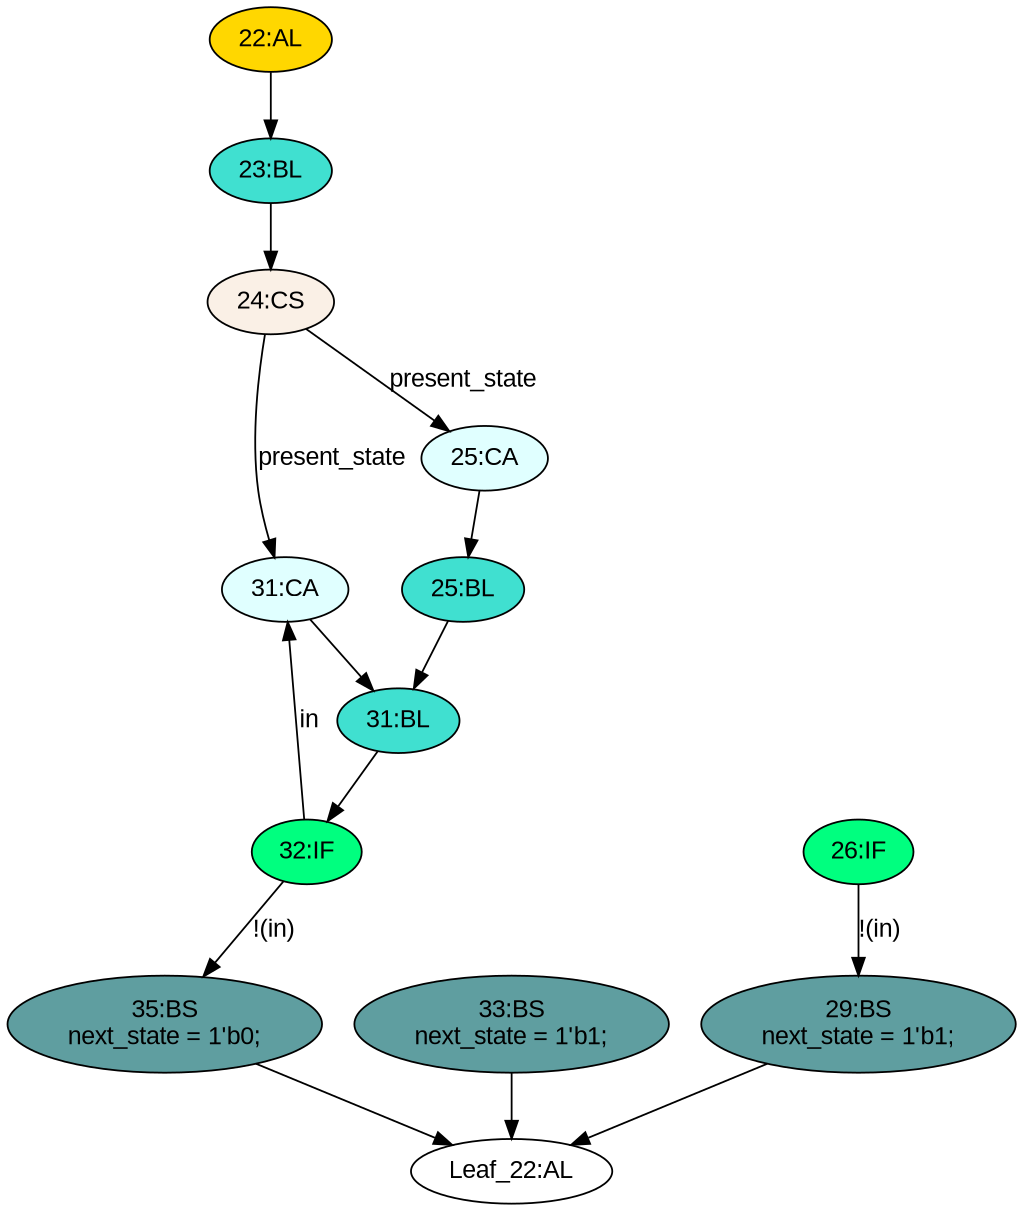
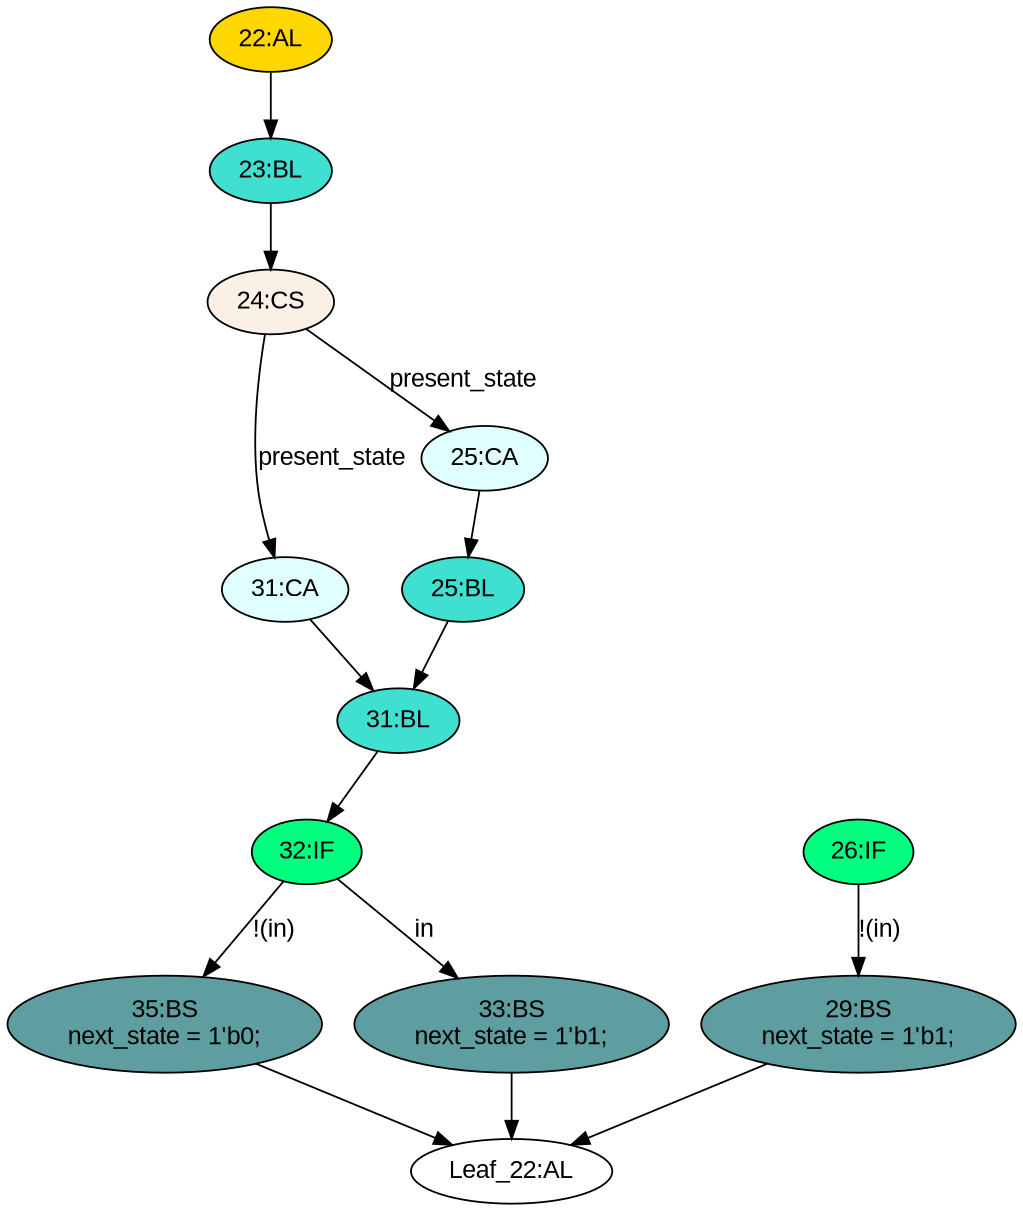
(297, 730) -> (391, 923)
